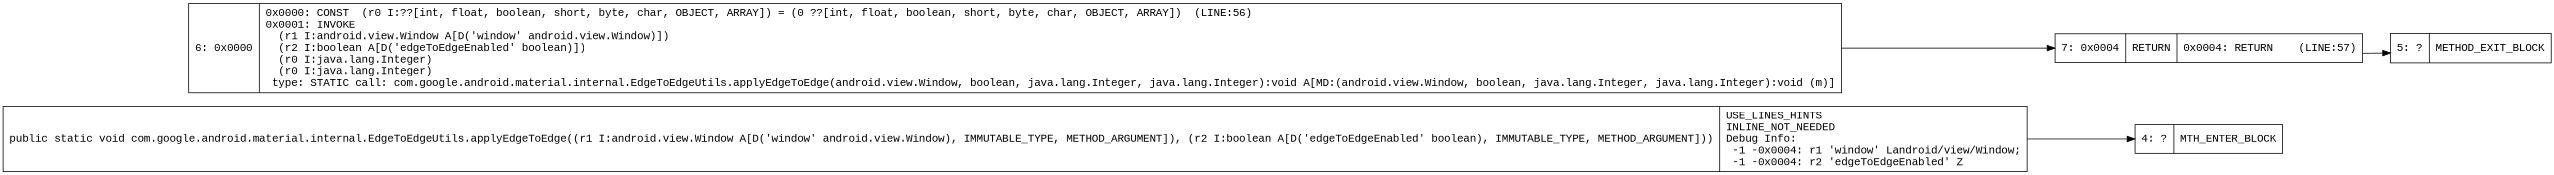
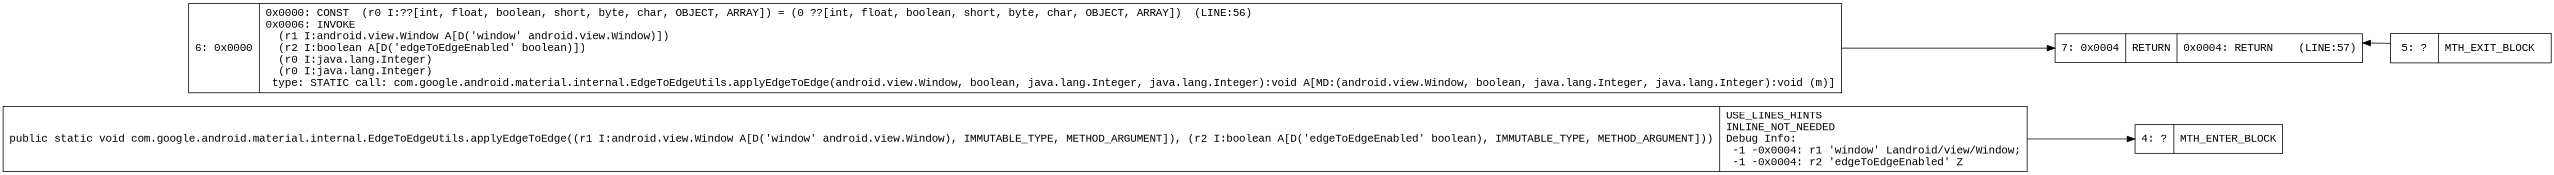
(317, 24) -> (317, 24)
(2490, 48) -> (2490, 48)
(2373, 53) -> (2380, 43)
